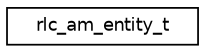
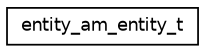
(103, 26) -> (103, 26)
